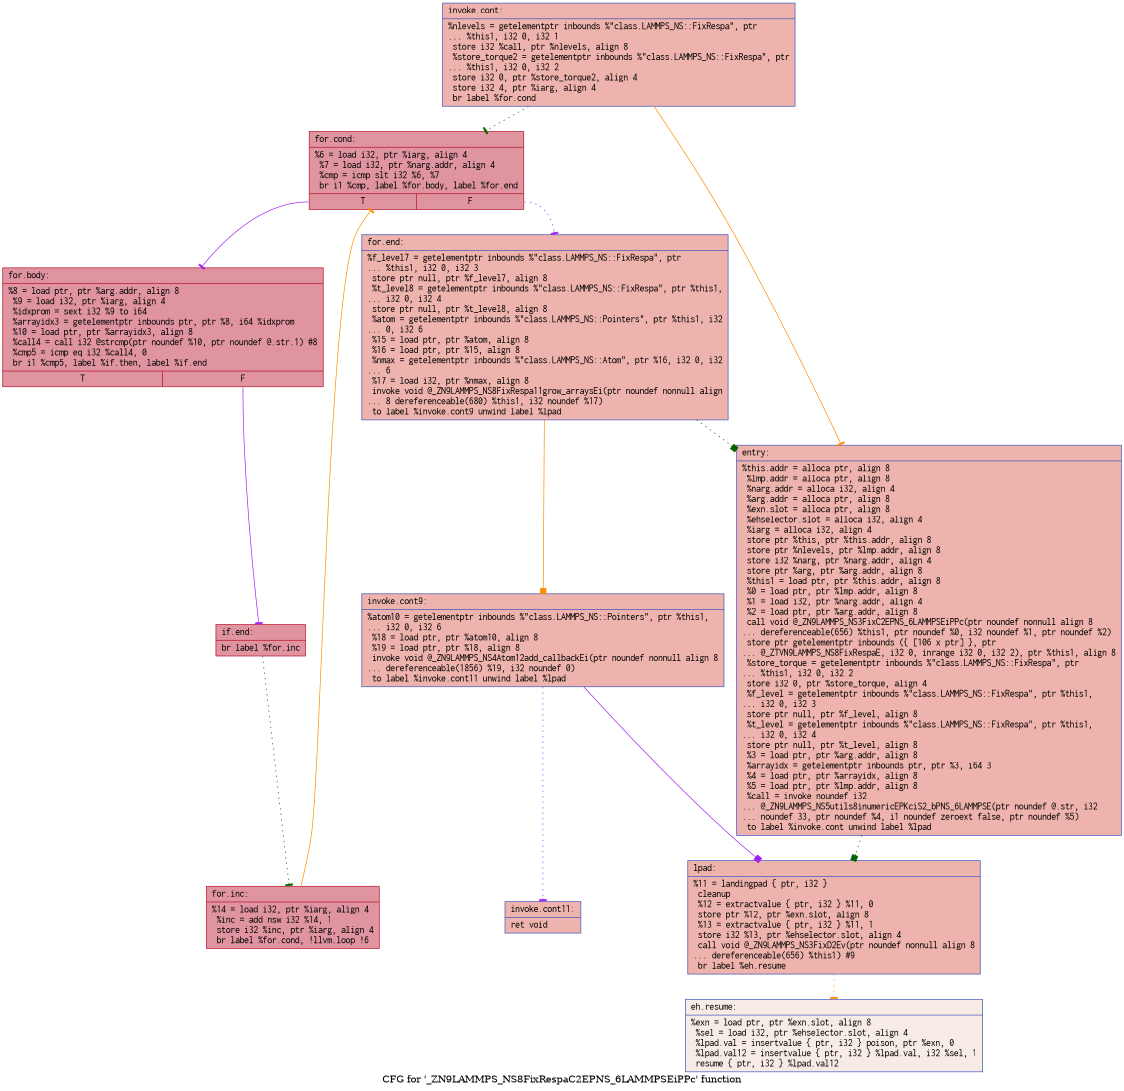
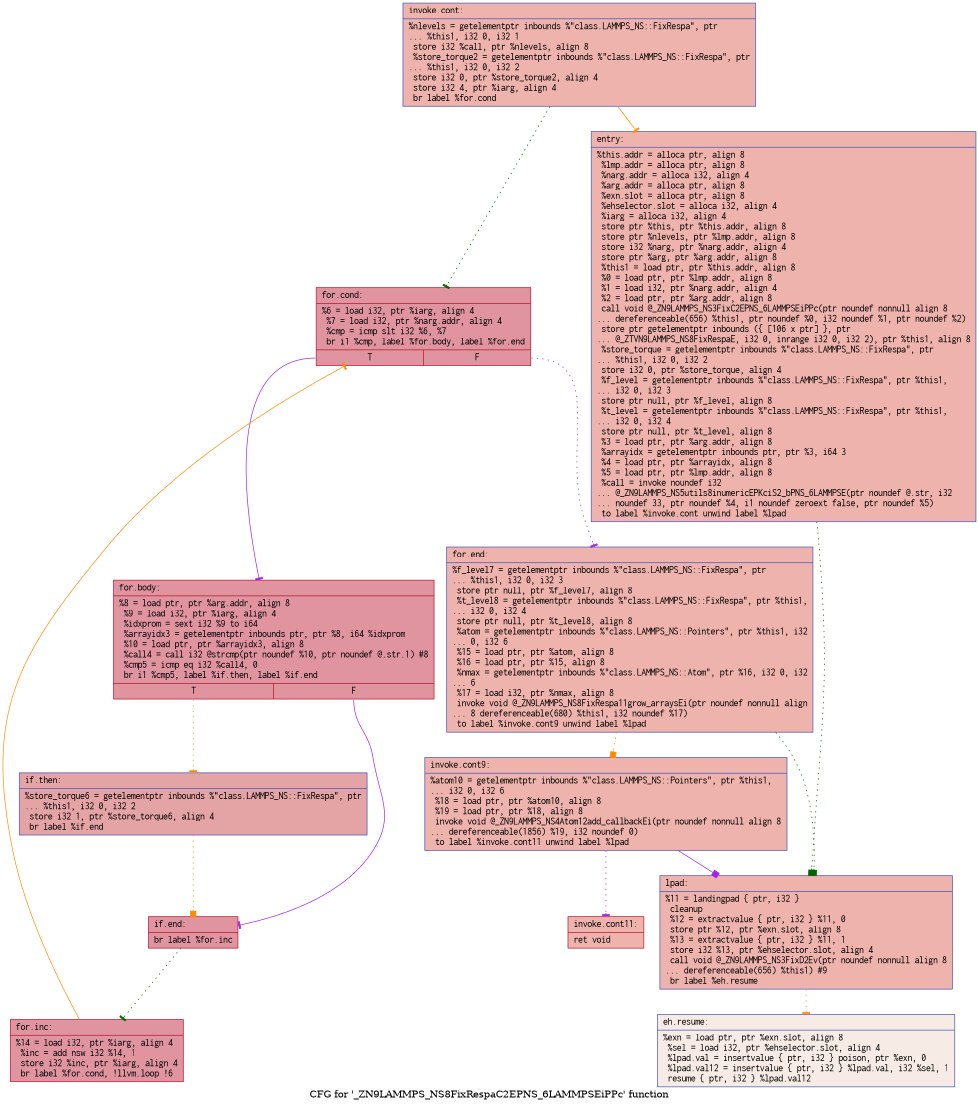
(714, 432) -> (808, 797)
(544, 503) -> (615, 741)
none -> (193, 804)
(543, 917) -> (606, 932)
